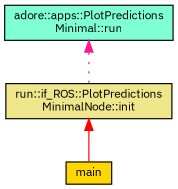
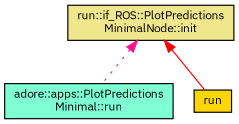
(89, 68) -> (116, 67)
(89, 173) -> (213, 101)
